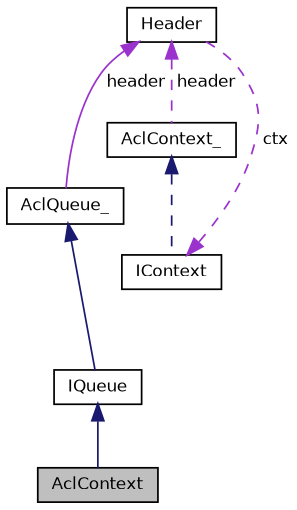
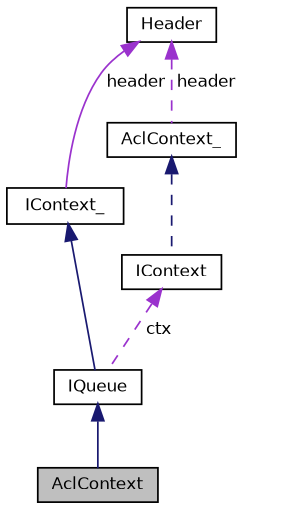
(256, 139) -> (130, 337)
(65, 206) -> (65, 206)
